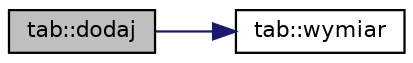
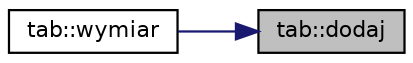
(184, 31) -> (207, 31)
